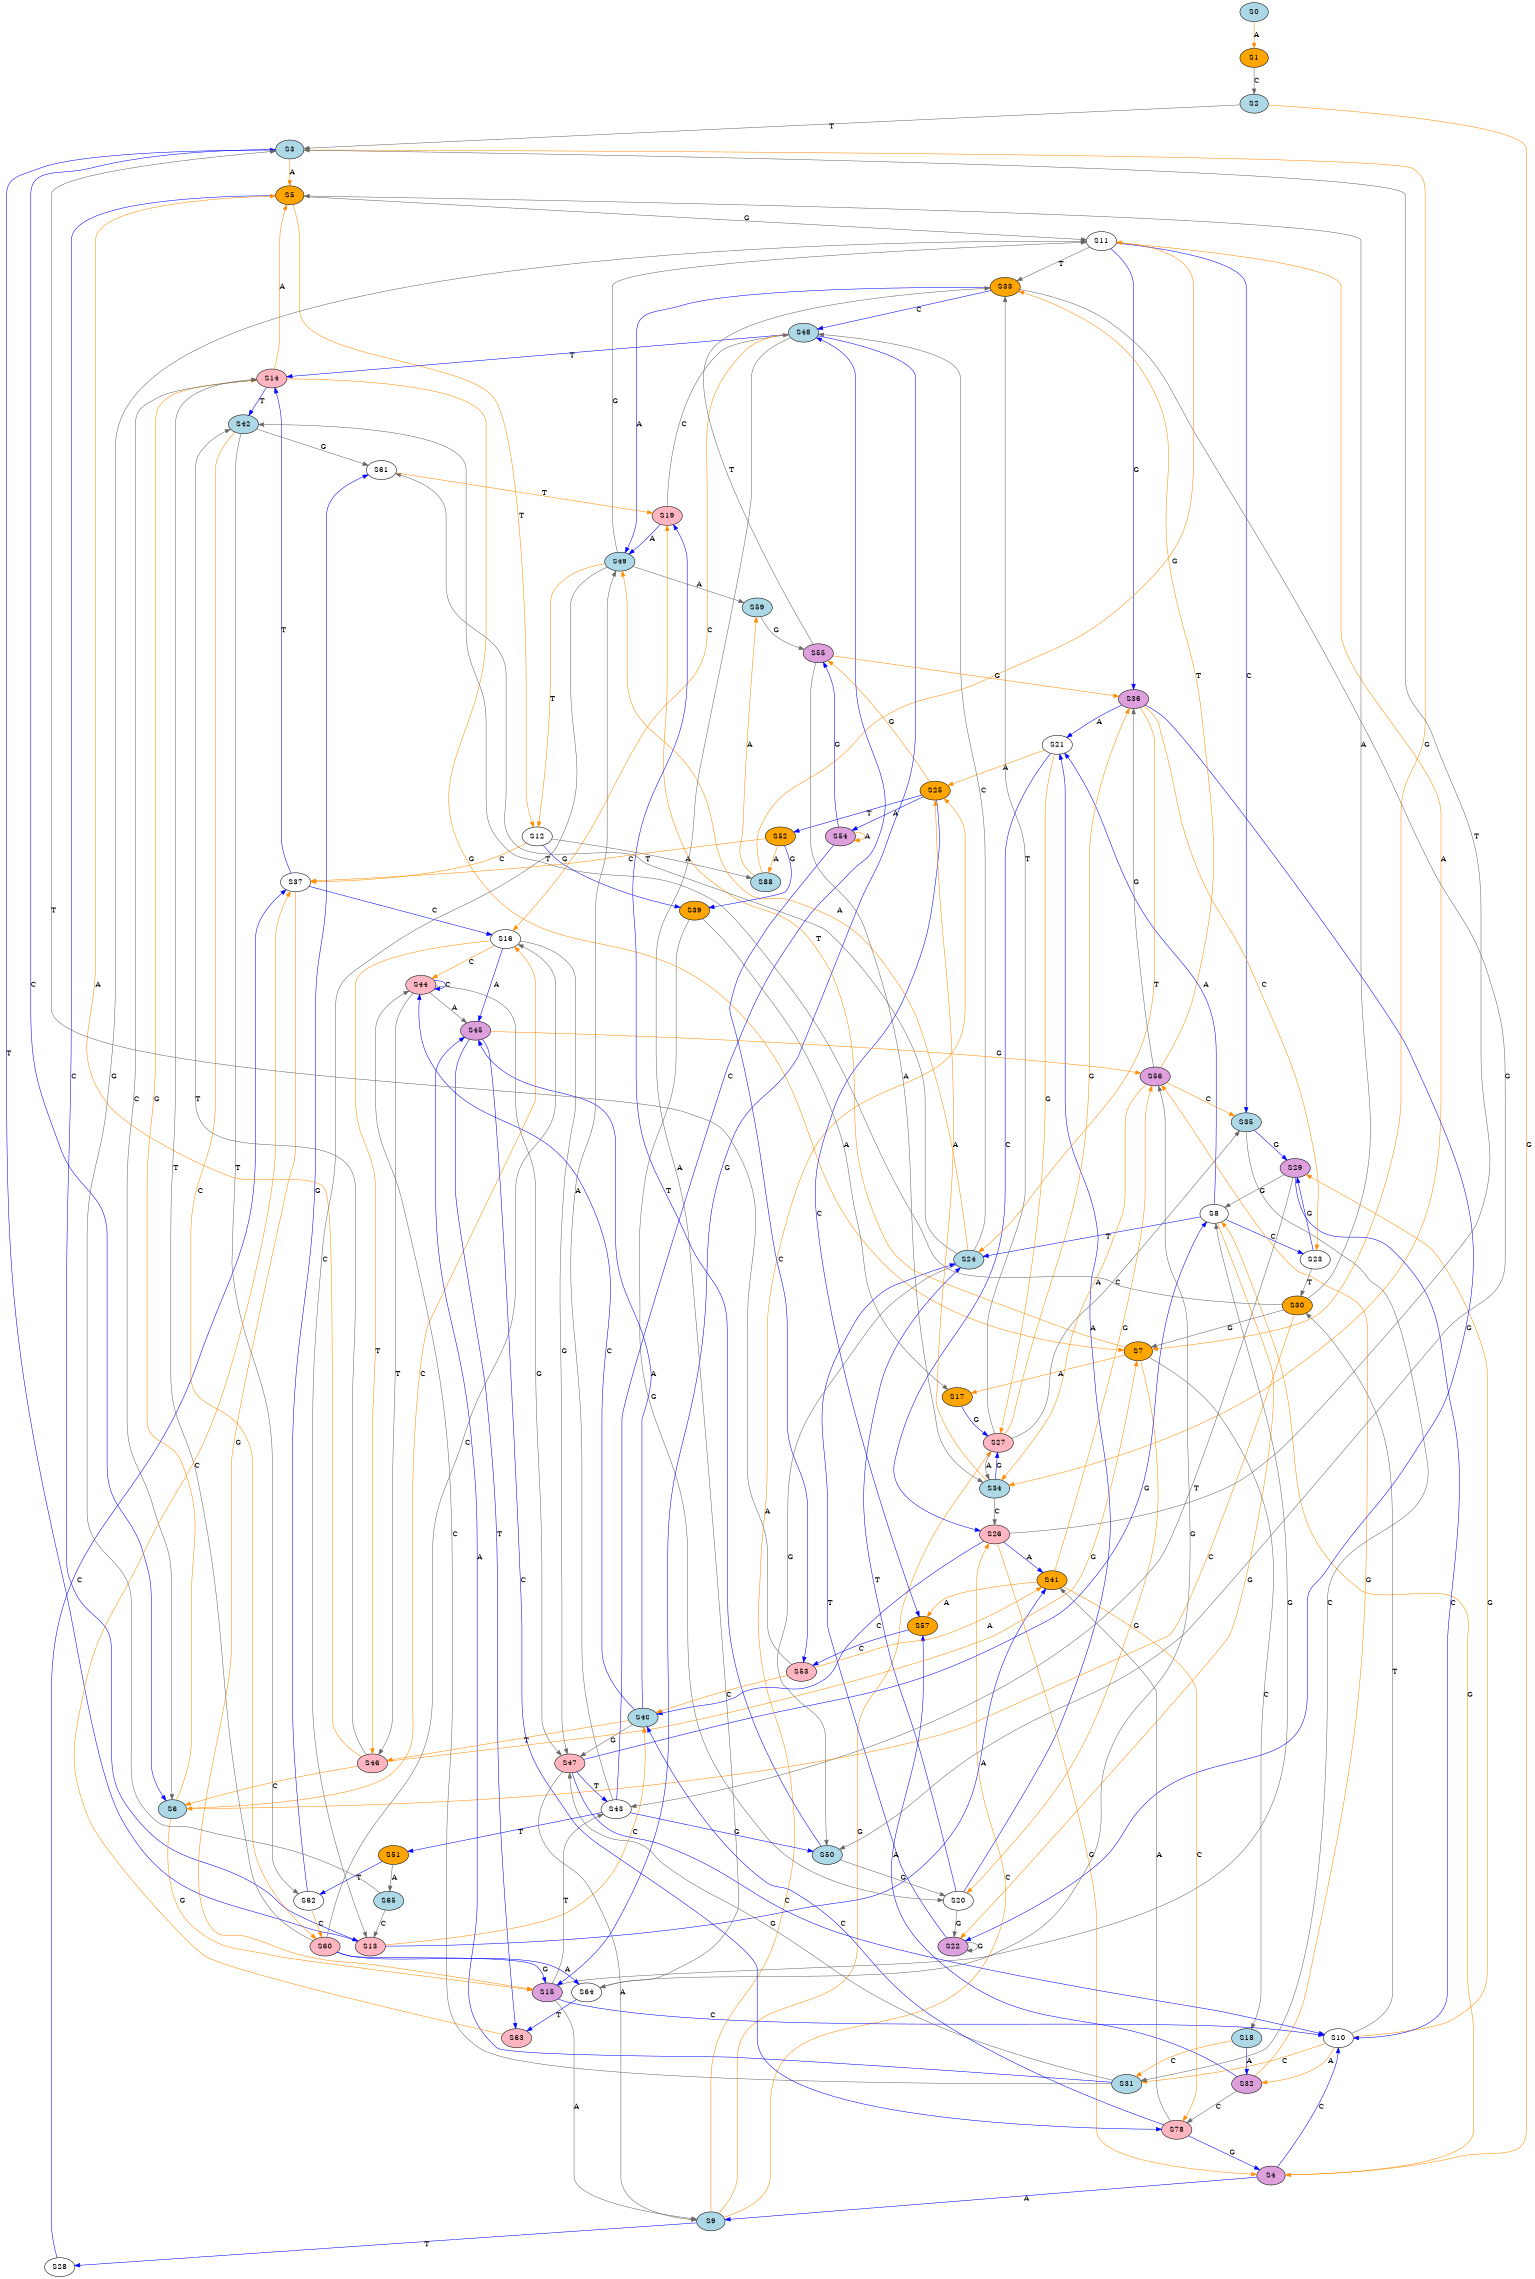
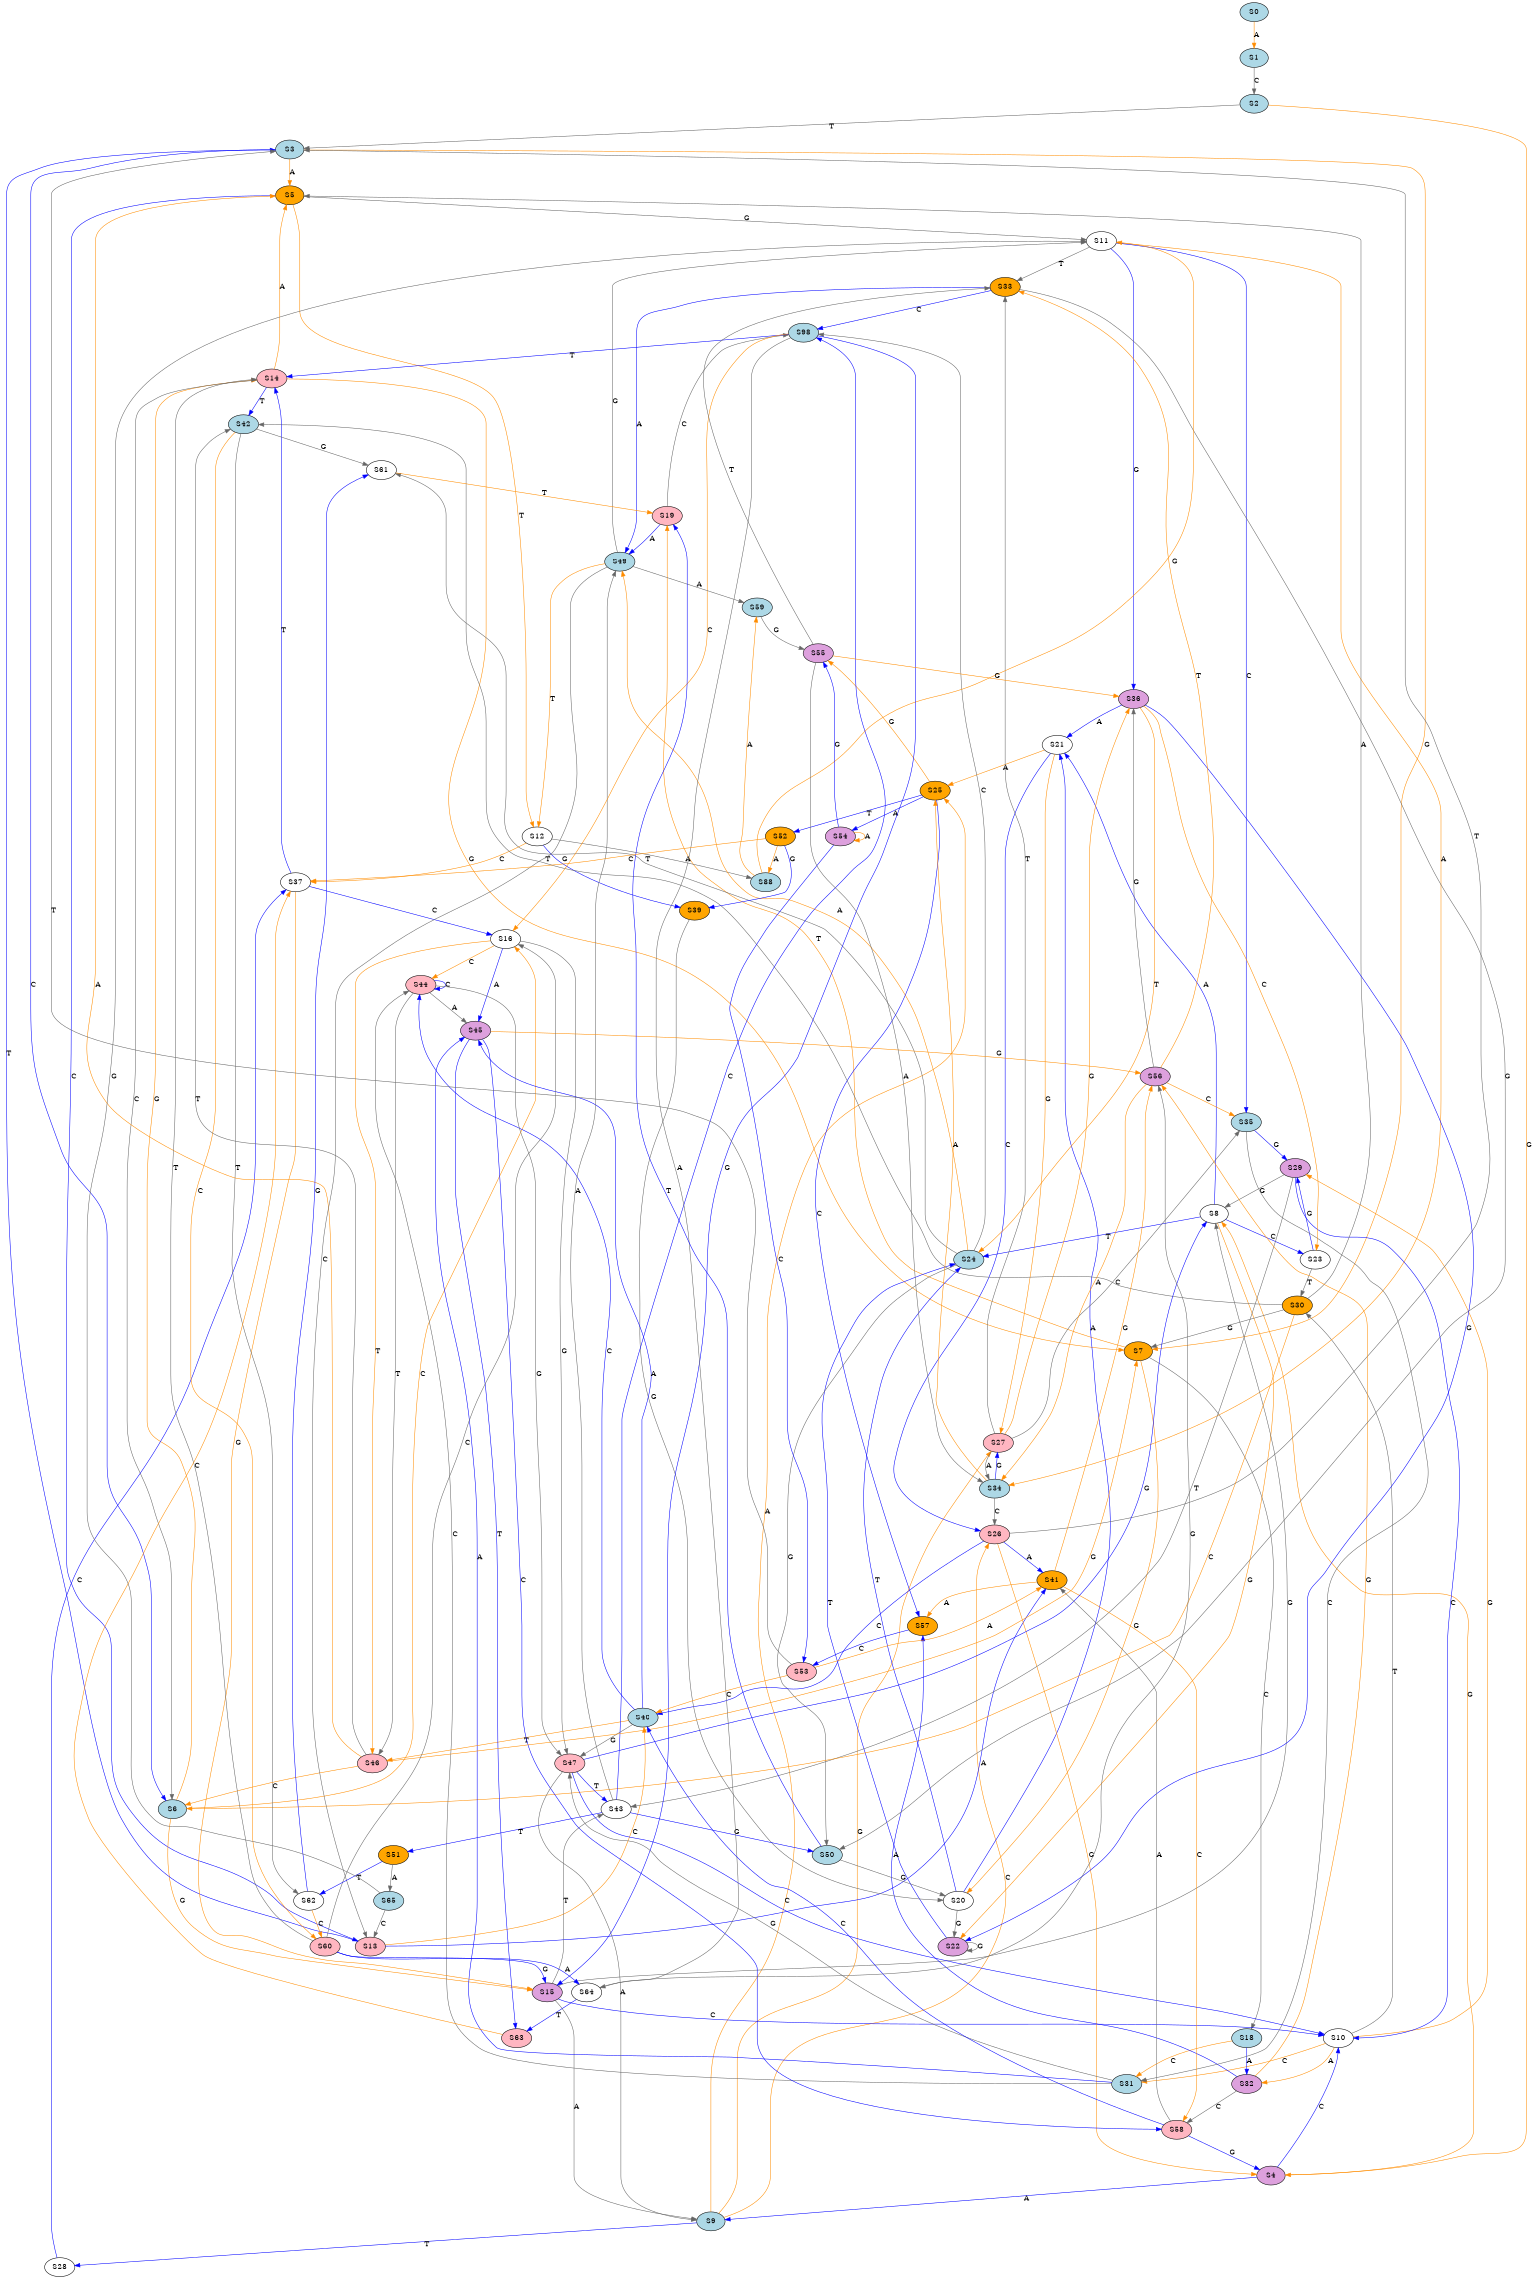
(1254, 58) -> (1254, 58)
(804, 333) -> (804, 333)
(957, 1397) -> none
(1177, 2130) -> (1177, 2130)
